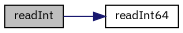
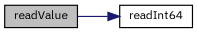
(34, 16) -> (41, 16)
